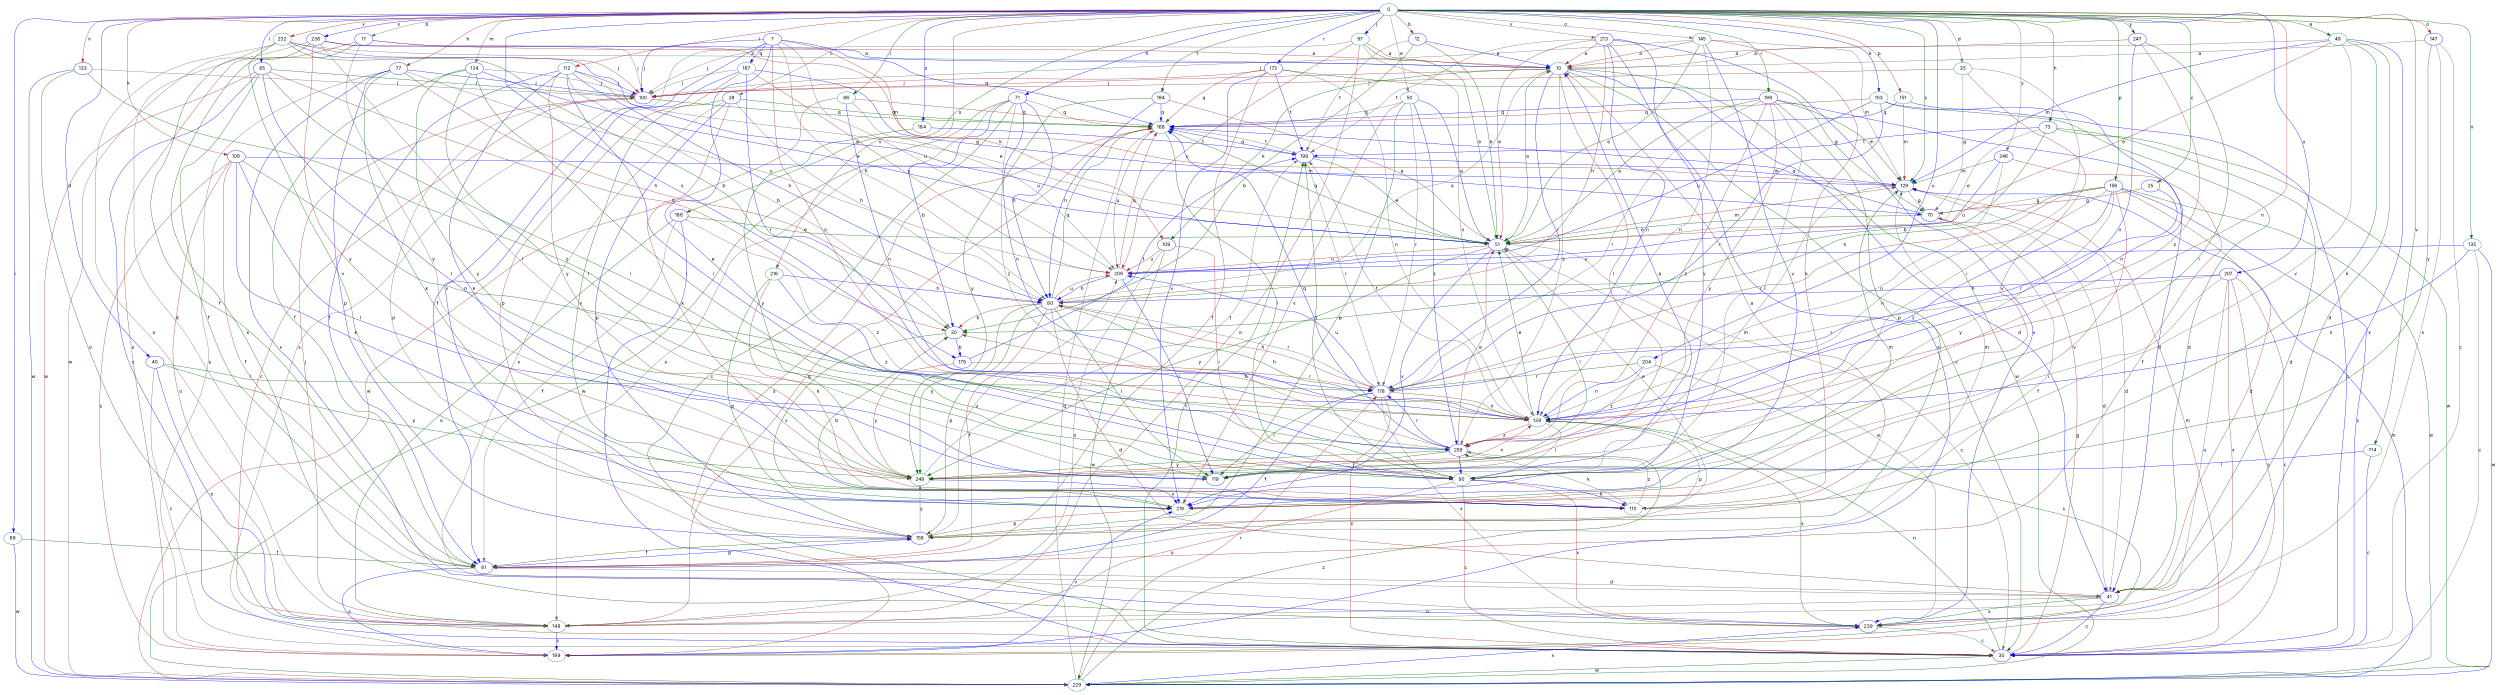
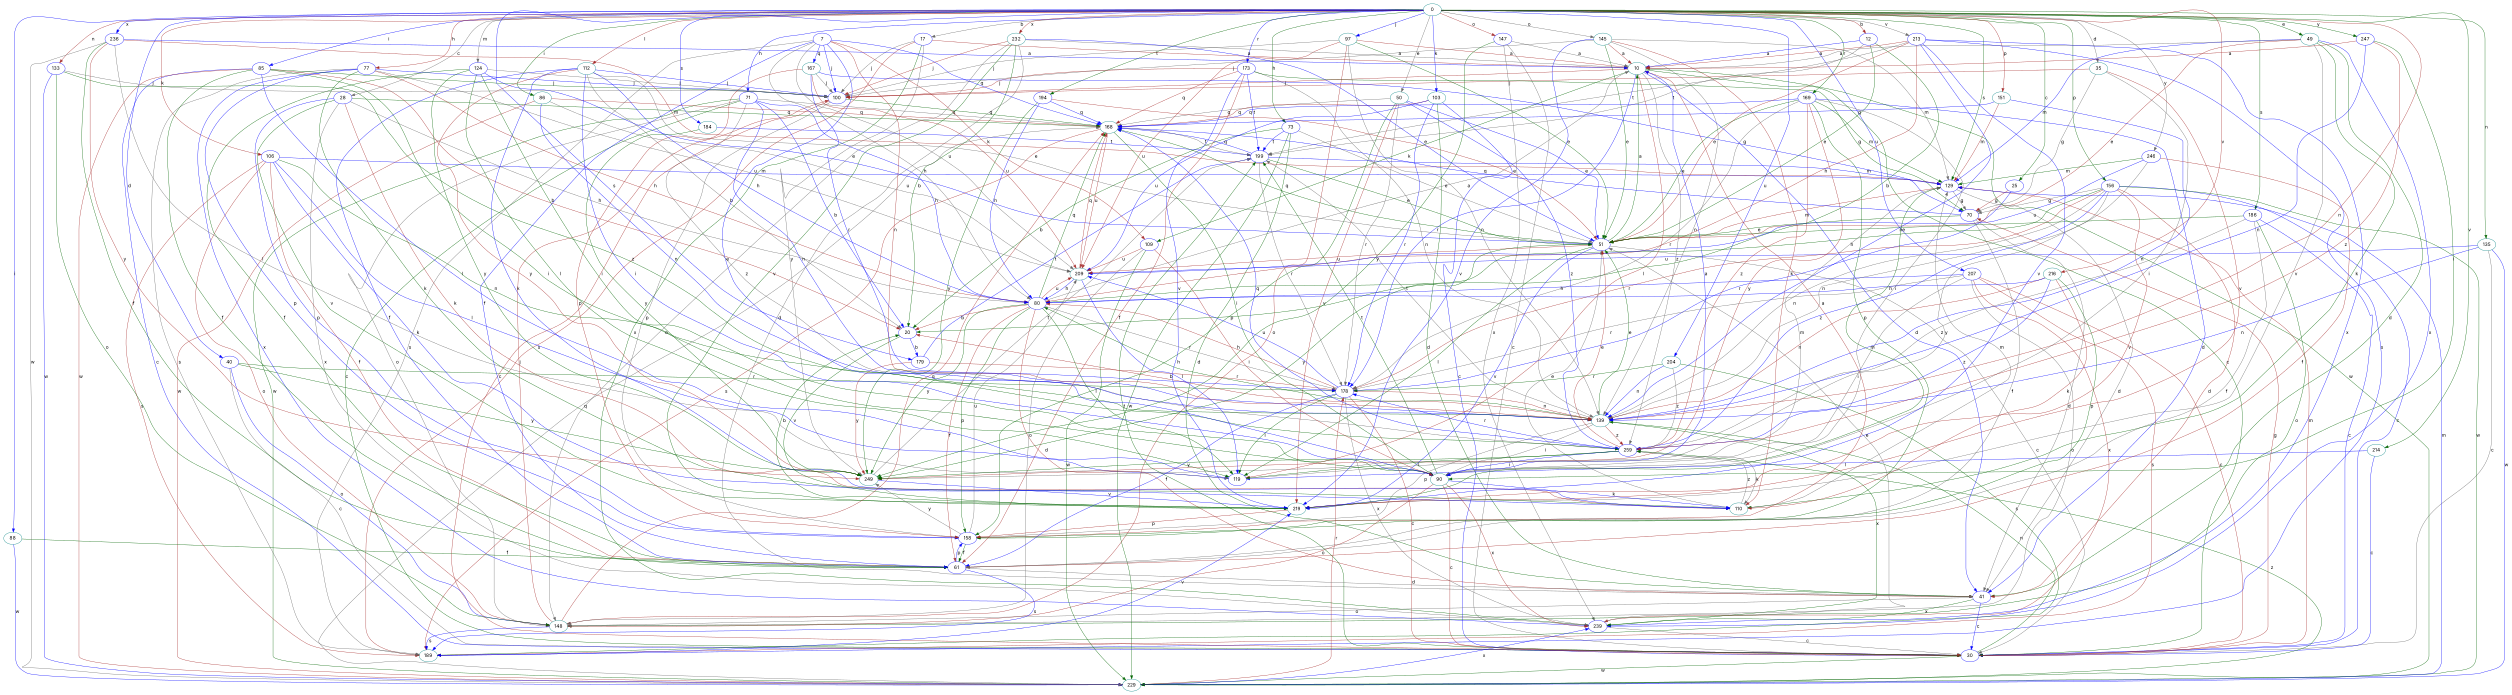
(541, 438) -> none
(1263, 463) -> (1821, 330)
